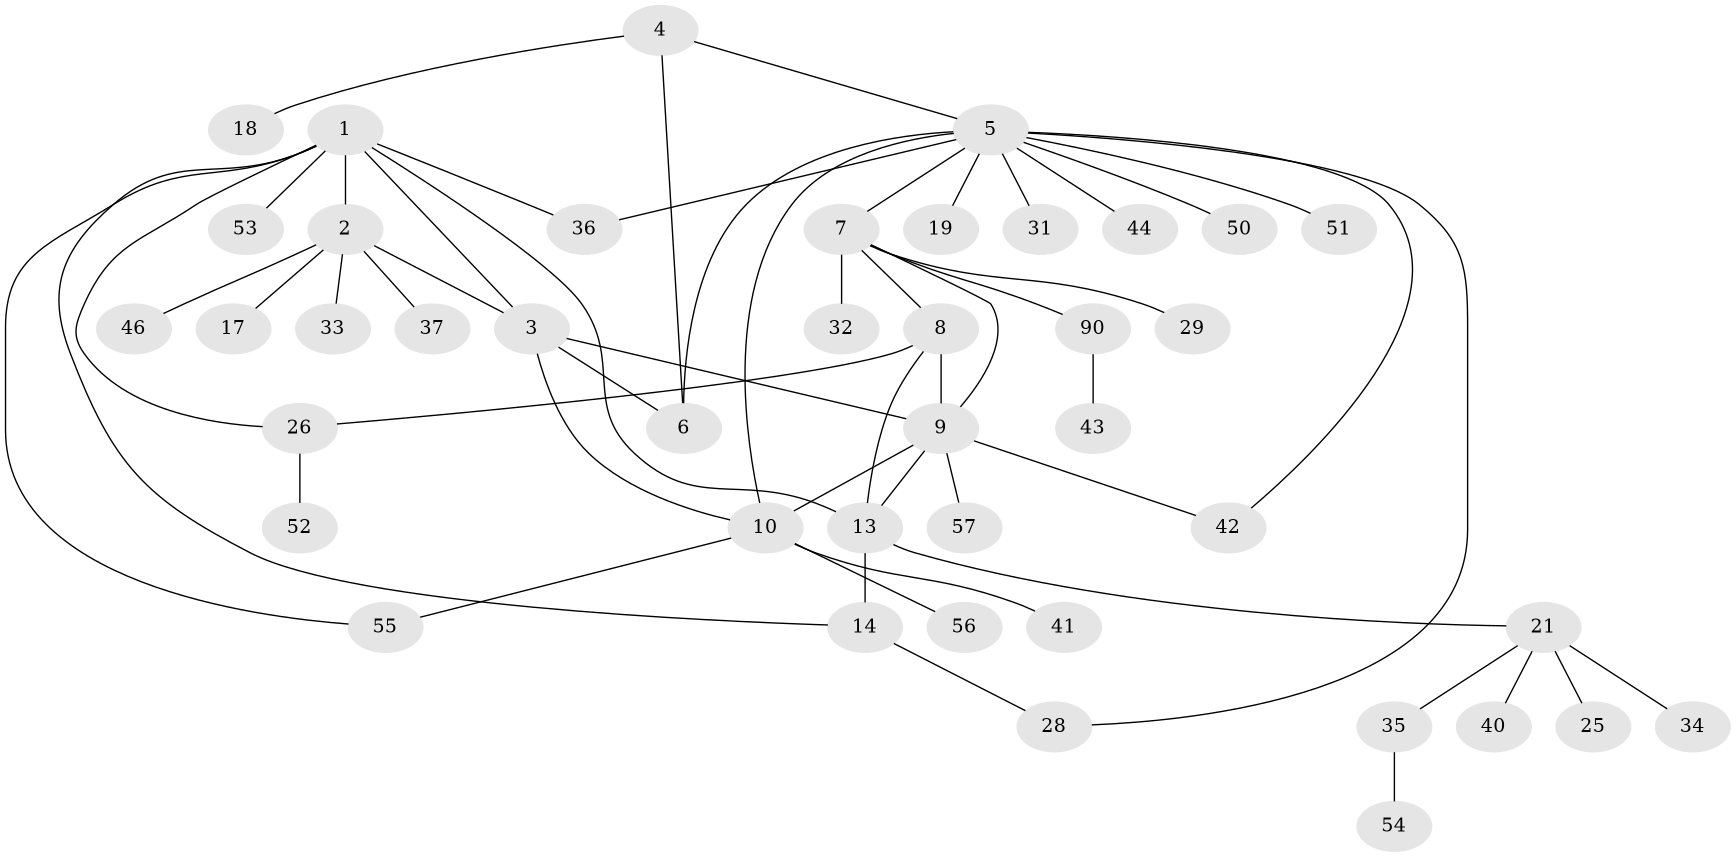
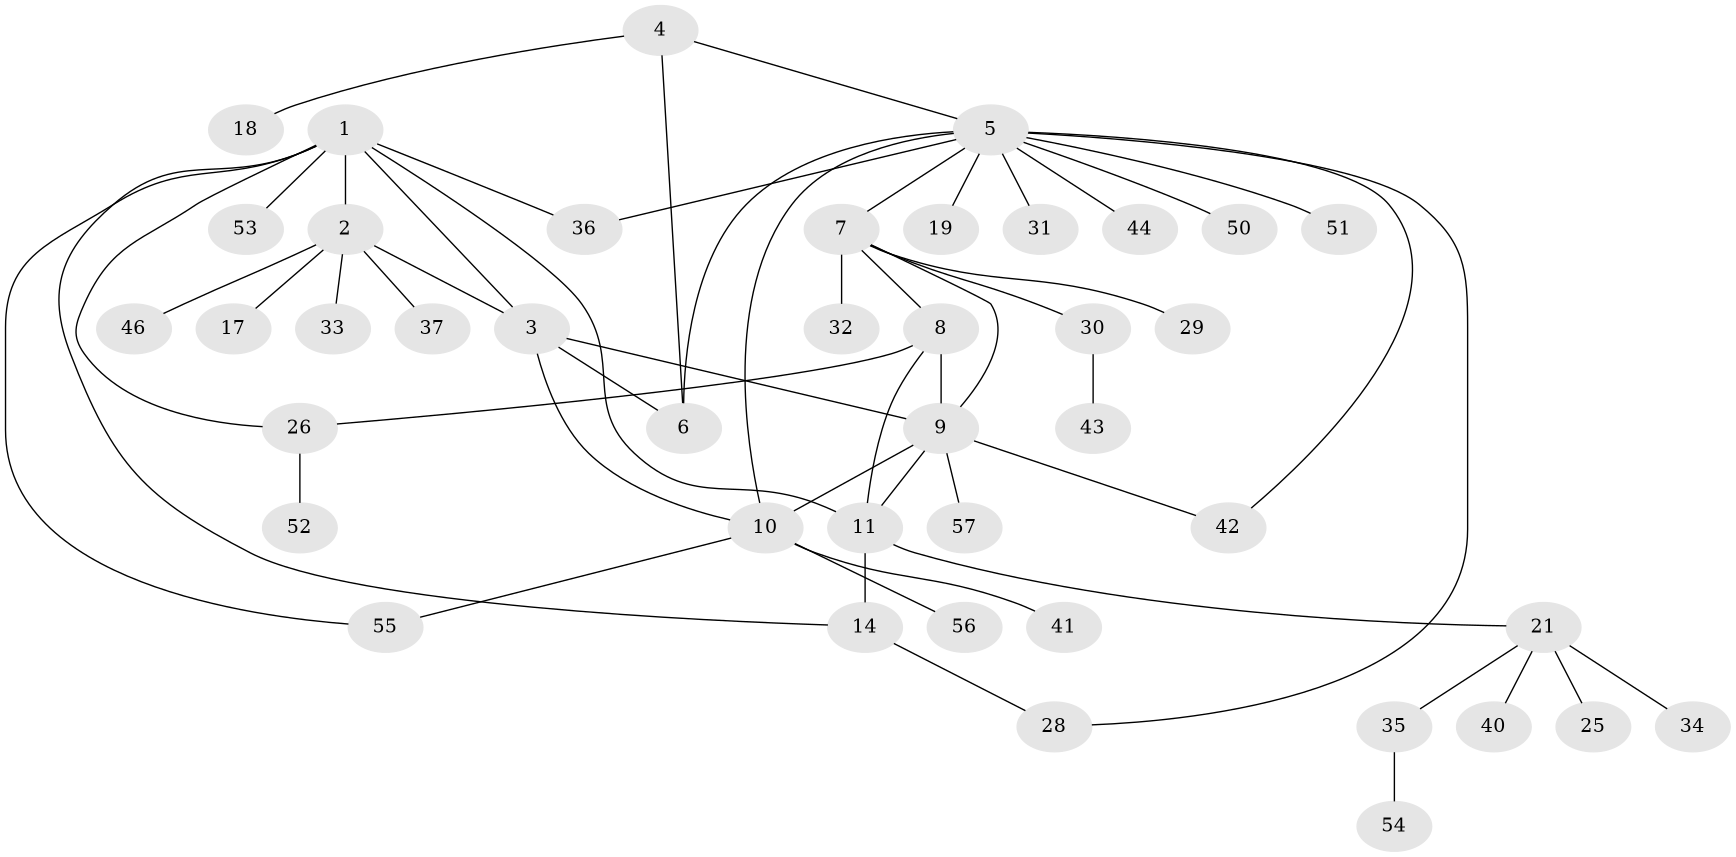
(1093, 329) -> (1093, 329)
(865, 528) -> (865, 528)
